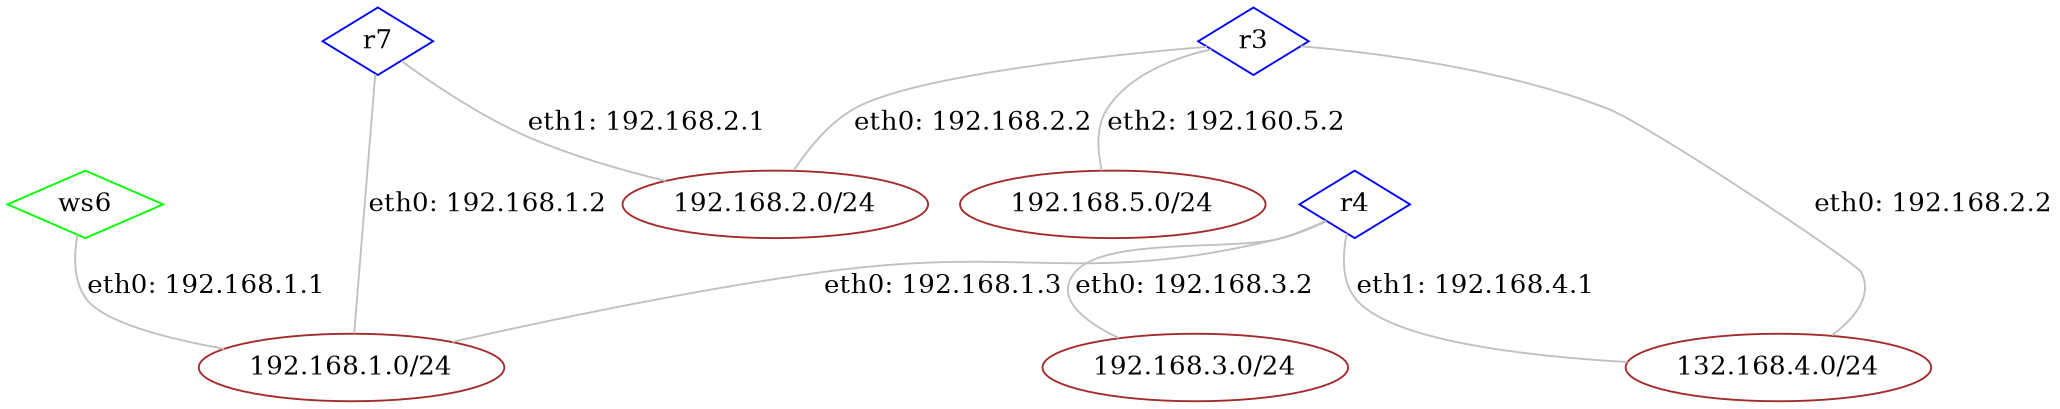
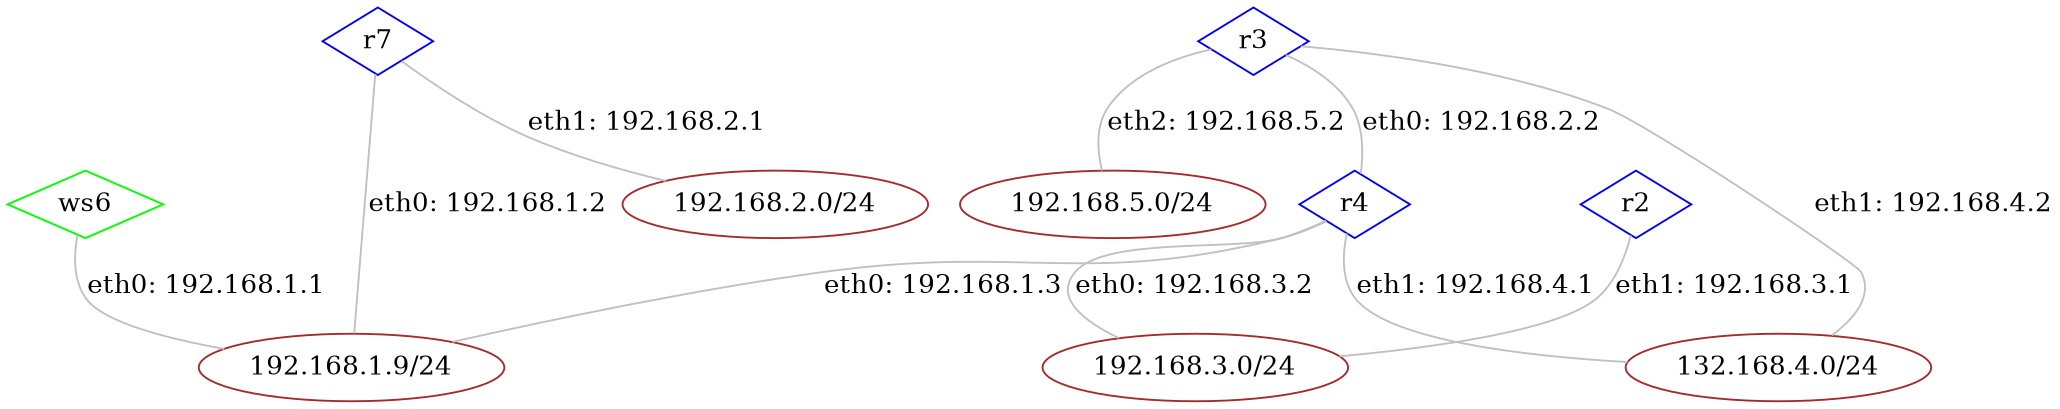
(985, 73) -> (1347, 100)
(1226, 123) -> (1226, 123)
none -> (1636, 204)
(1933, 204) -> (1933, 204)
(352, 368) -> (352, 368)
